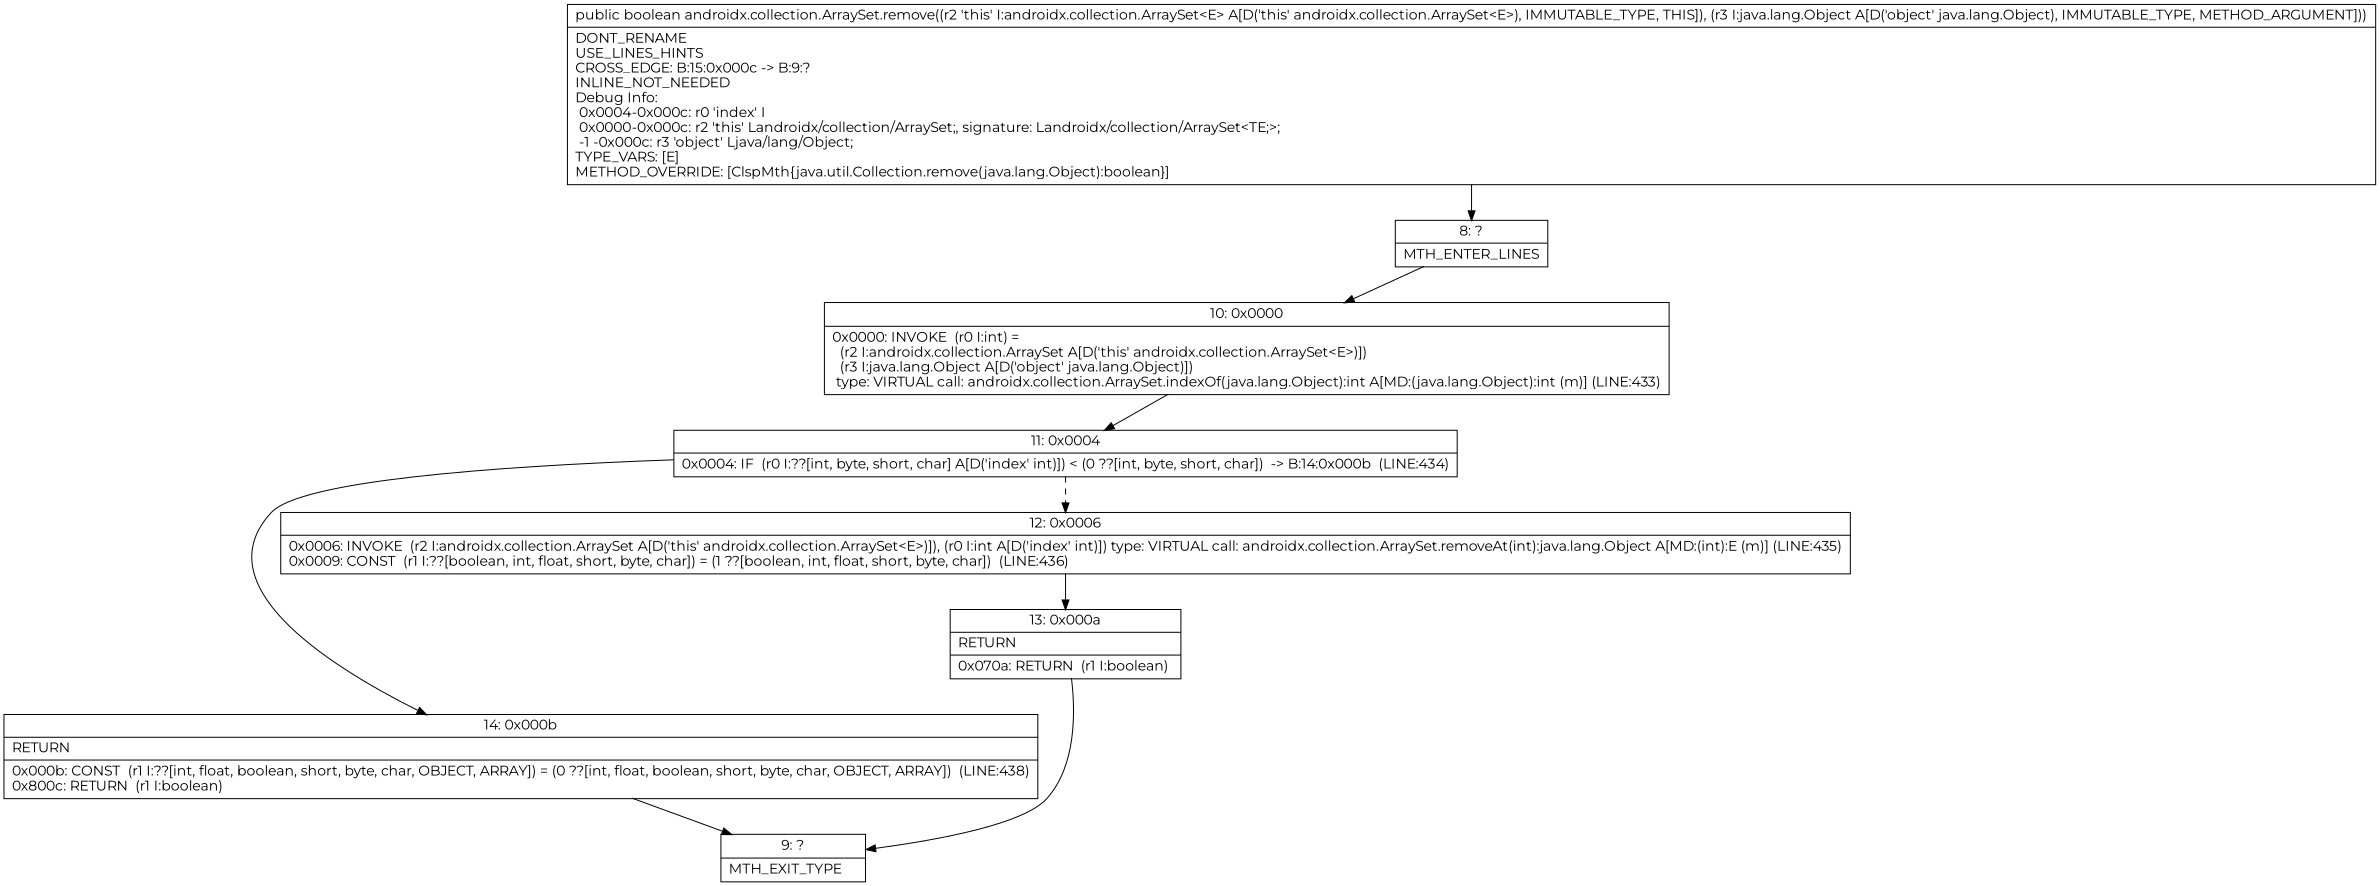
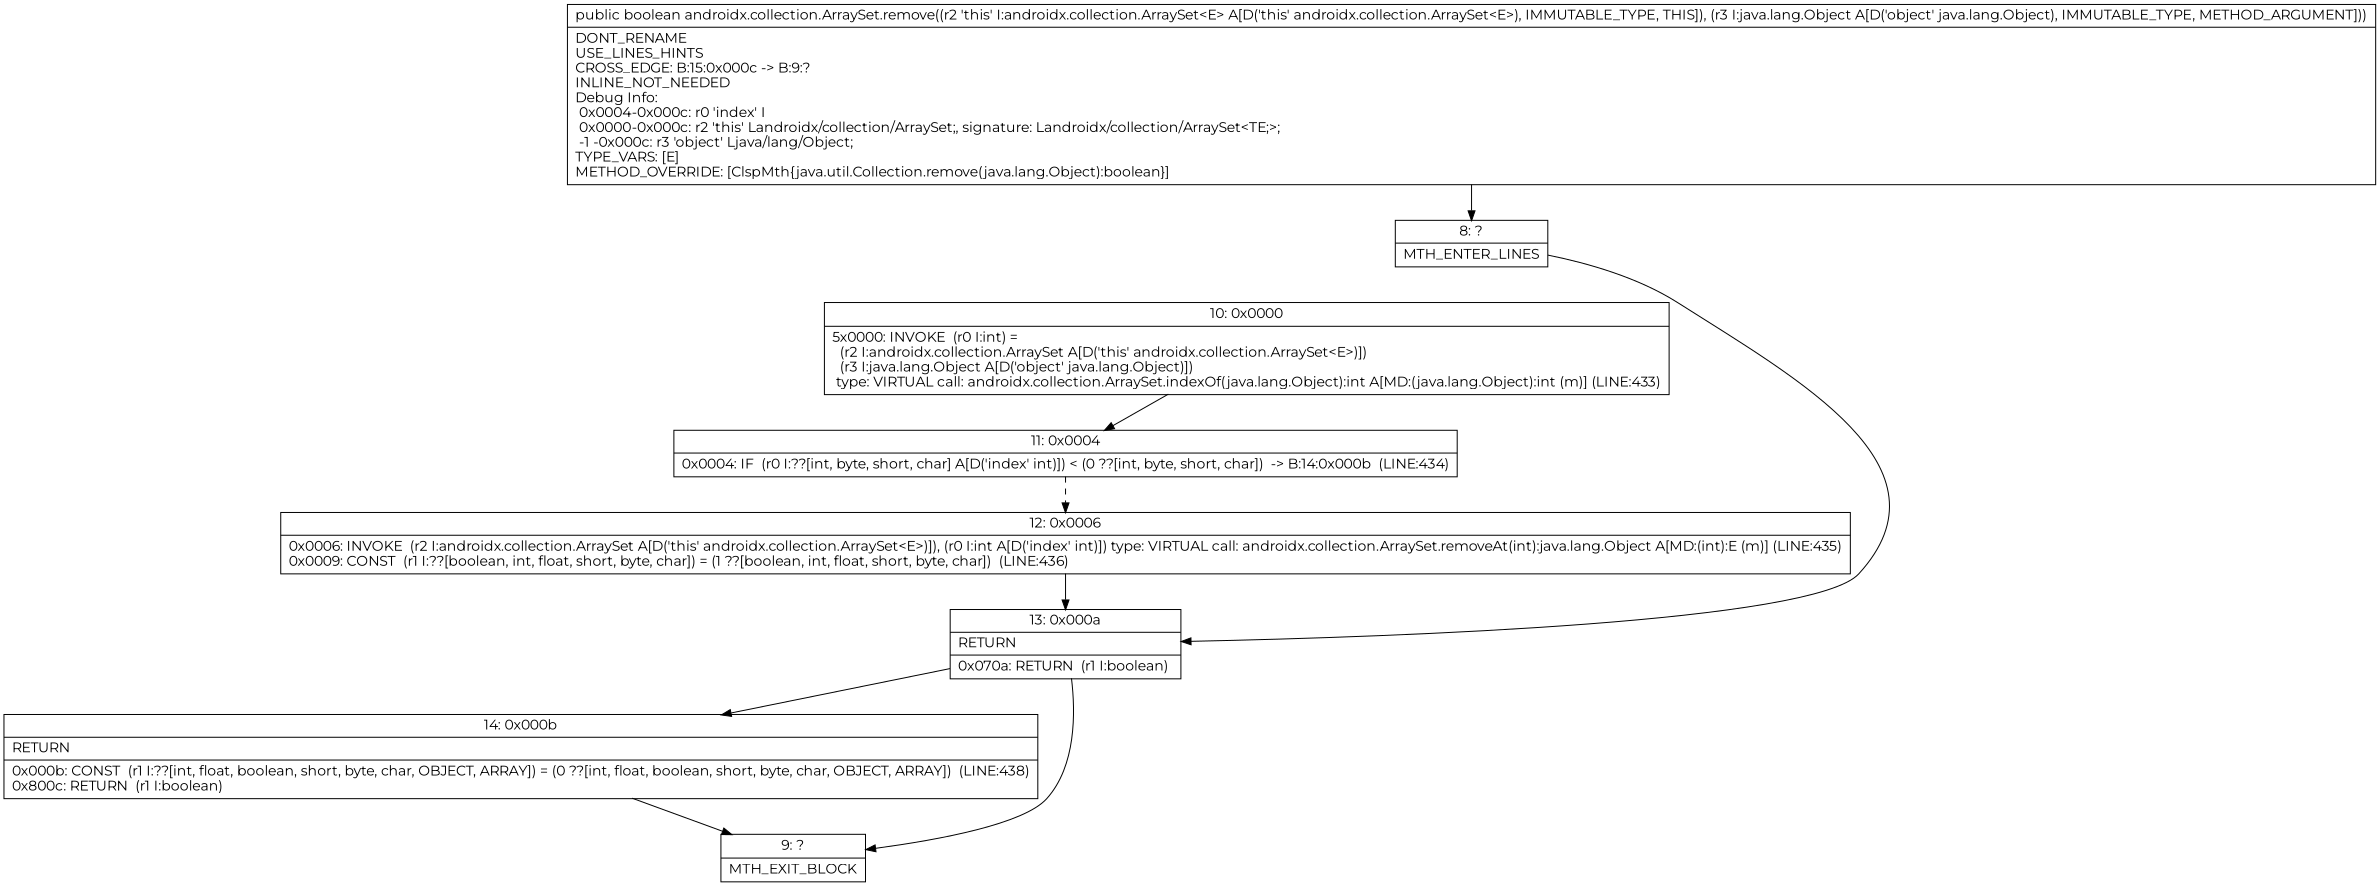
(1389, 283) -> (1785, 600)
(928, 338) -> (927, 338)
(329, 490) -> (841, 691)
(786, 869) -> (793, 869)
